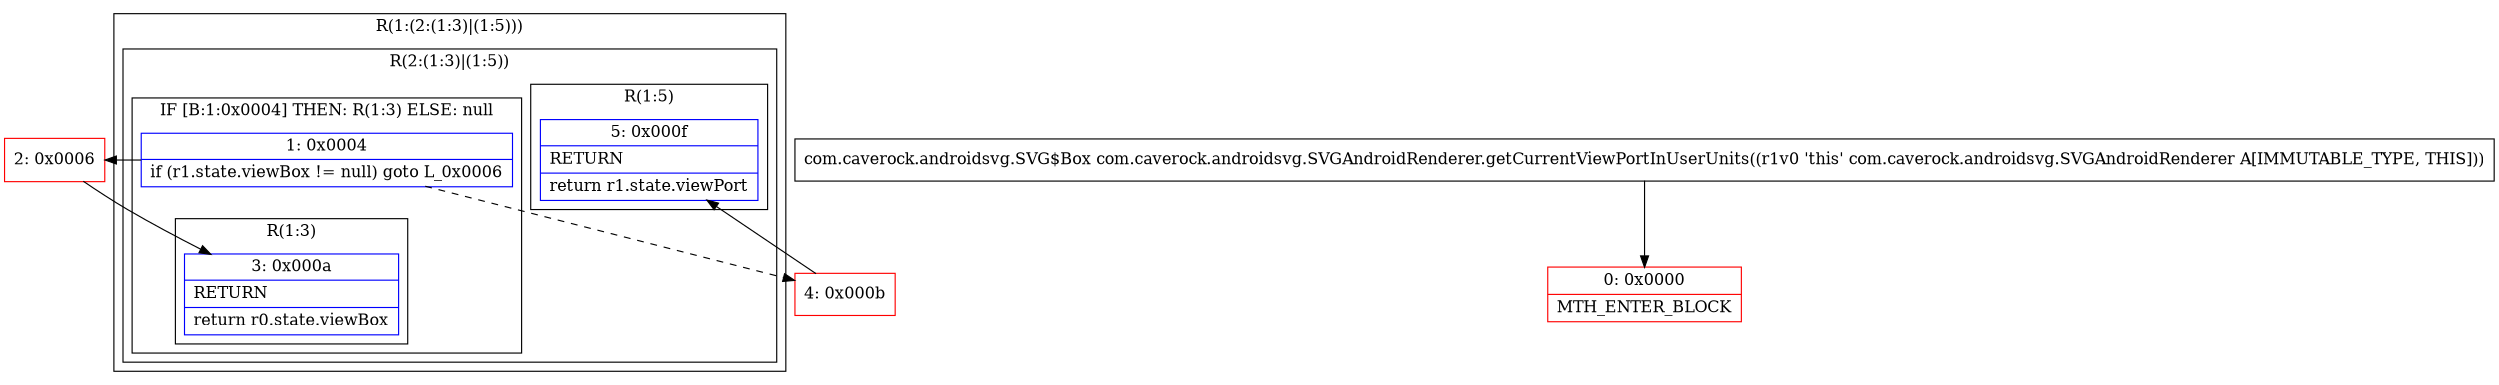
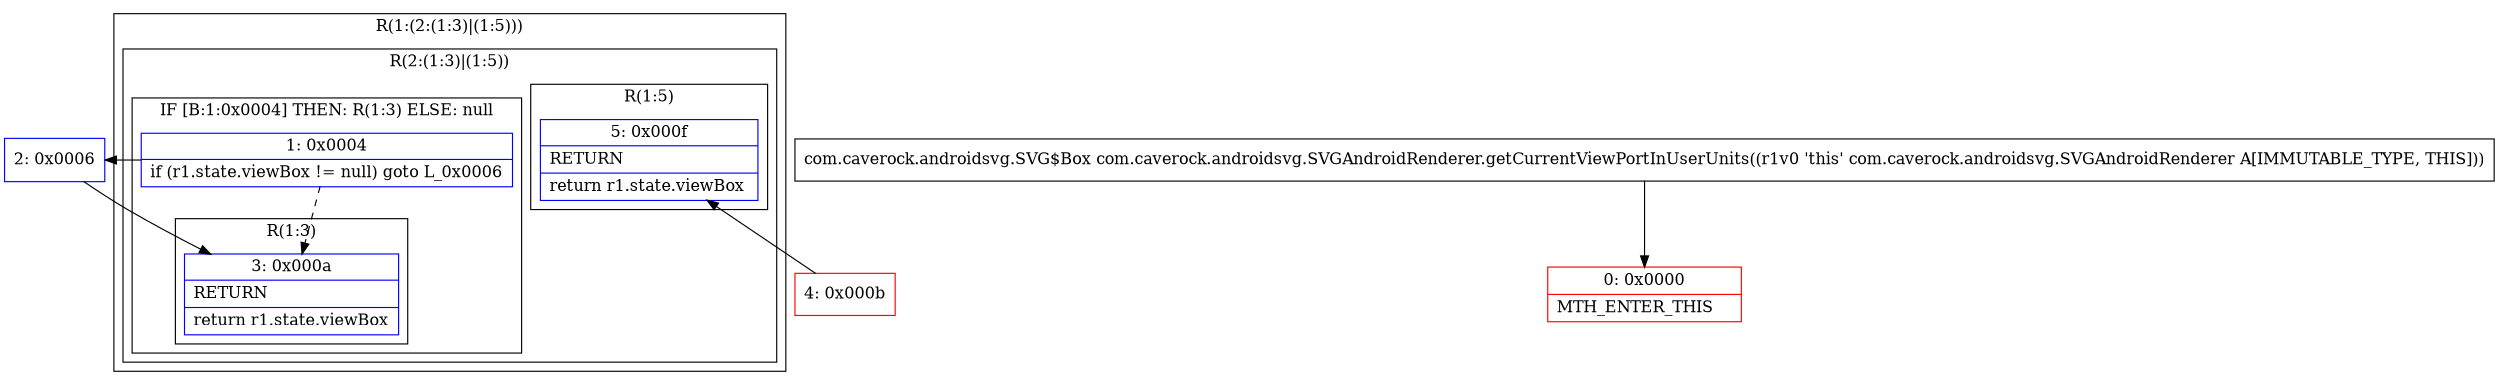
(55, 160) -> (55, 160)
(649, 186) -> (647, 186)
(604, 232) -> (314, 210)
(1645, 308) -> (1635, 308)
(292, 321) -> (292, 321)
